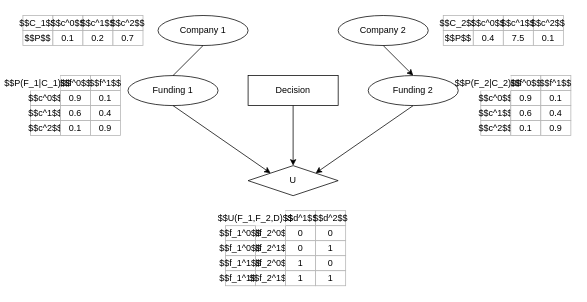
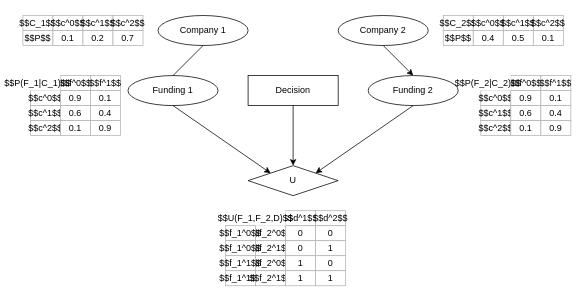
(518, 38) -> (518, 38)
